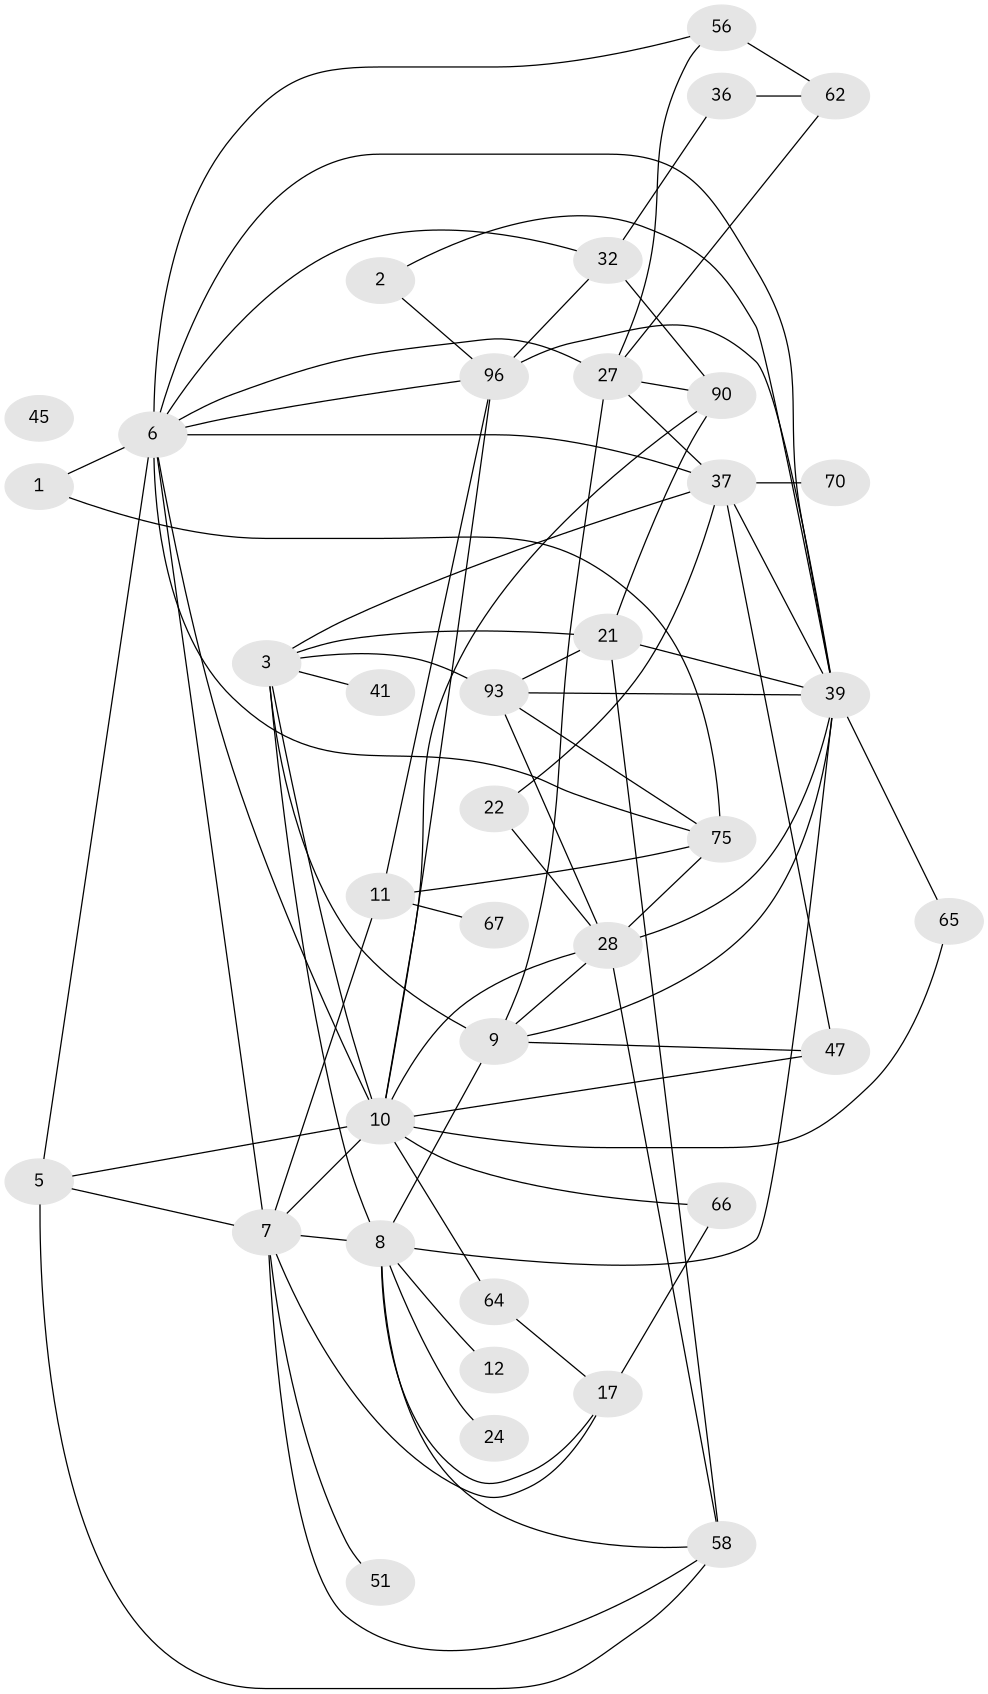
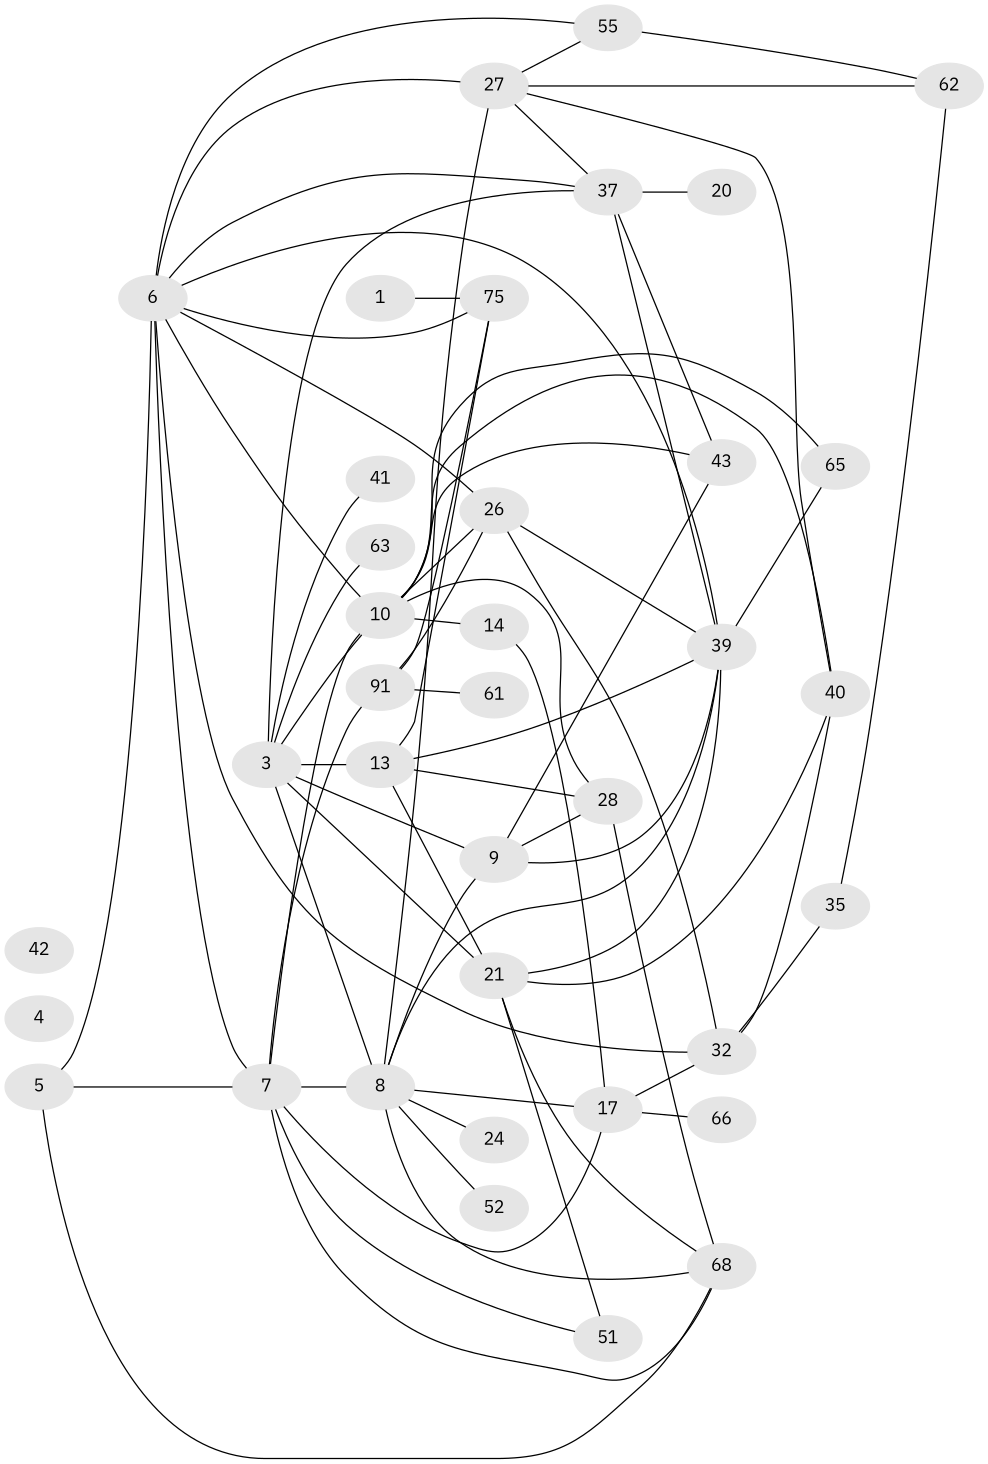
(722, 28) -> (608, 28)
(722, 96) -> (835, 906)
(380, 281) -> none
(494, 377) -> (494, 511)
(722, 396) -> (835, 694)
(39, 418) -> (39, 950)
(96, 461) -> none
(835, 483) -> (722, 192)
none -> (380, 547)
(494, 693) -> (380, 765)
(563, 712) -> (421, 729)
(494, 809) -> none
(769, 858) -> none
(665, 892) -> none
(380, 896) -> (380, 688)
(494, 925) -> (494, 695)
none -> (39, 1019)
(835, 1052) -> (722, 463)
none -> (662, 1082)
(210, 1151) -> none
none -> (551, 1157)
(542, 1187) -> none
(494, 1302) -> (494, 627)
(494, 1370) -> (494, 1208)
(722, 1544) -> (722, 1266)
